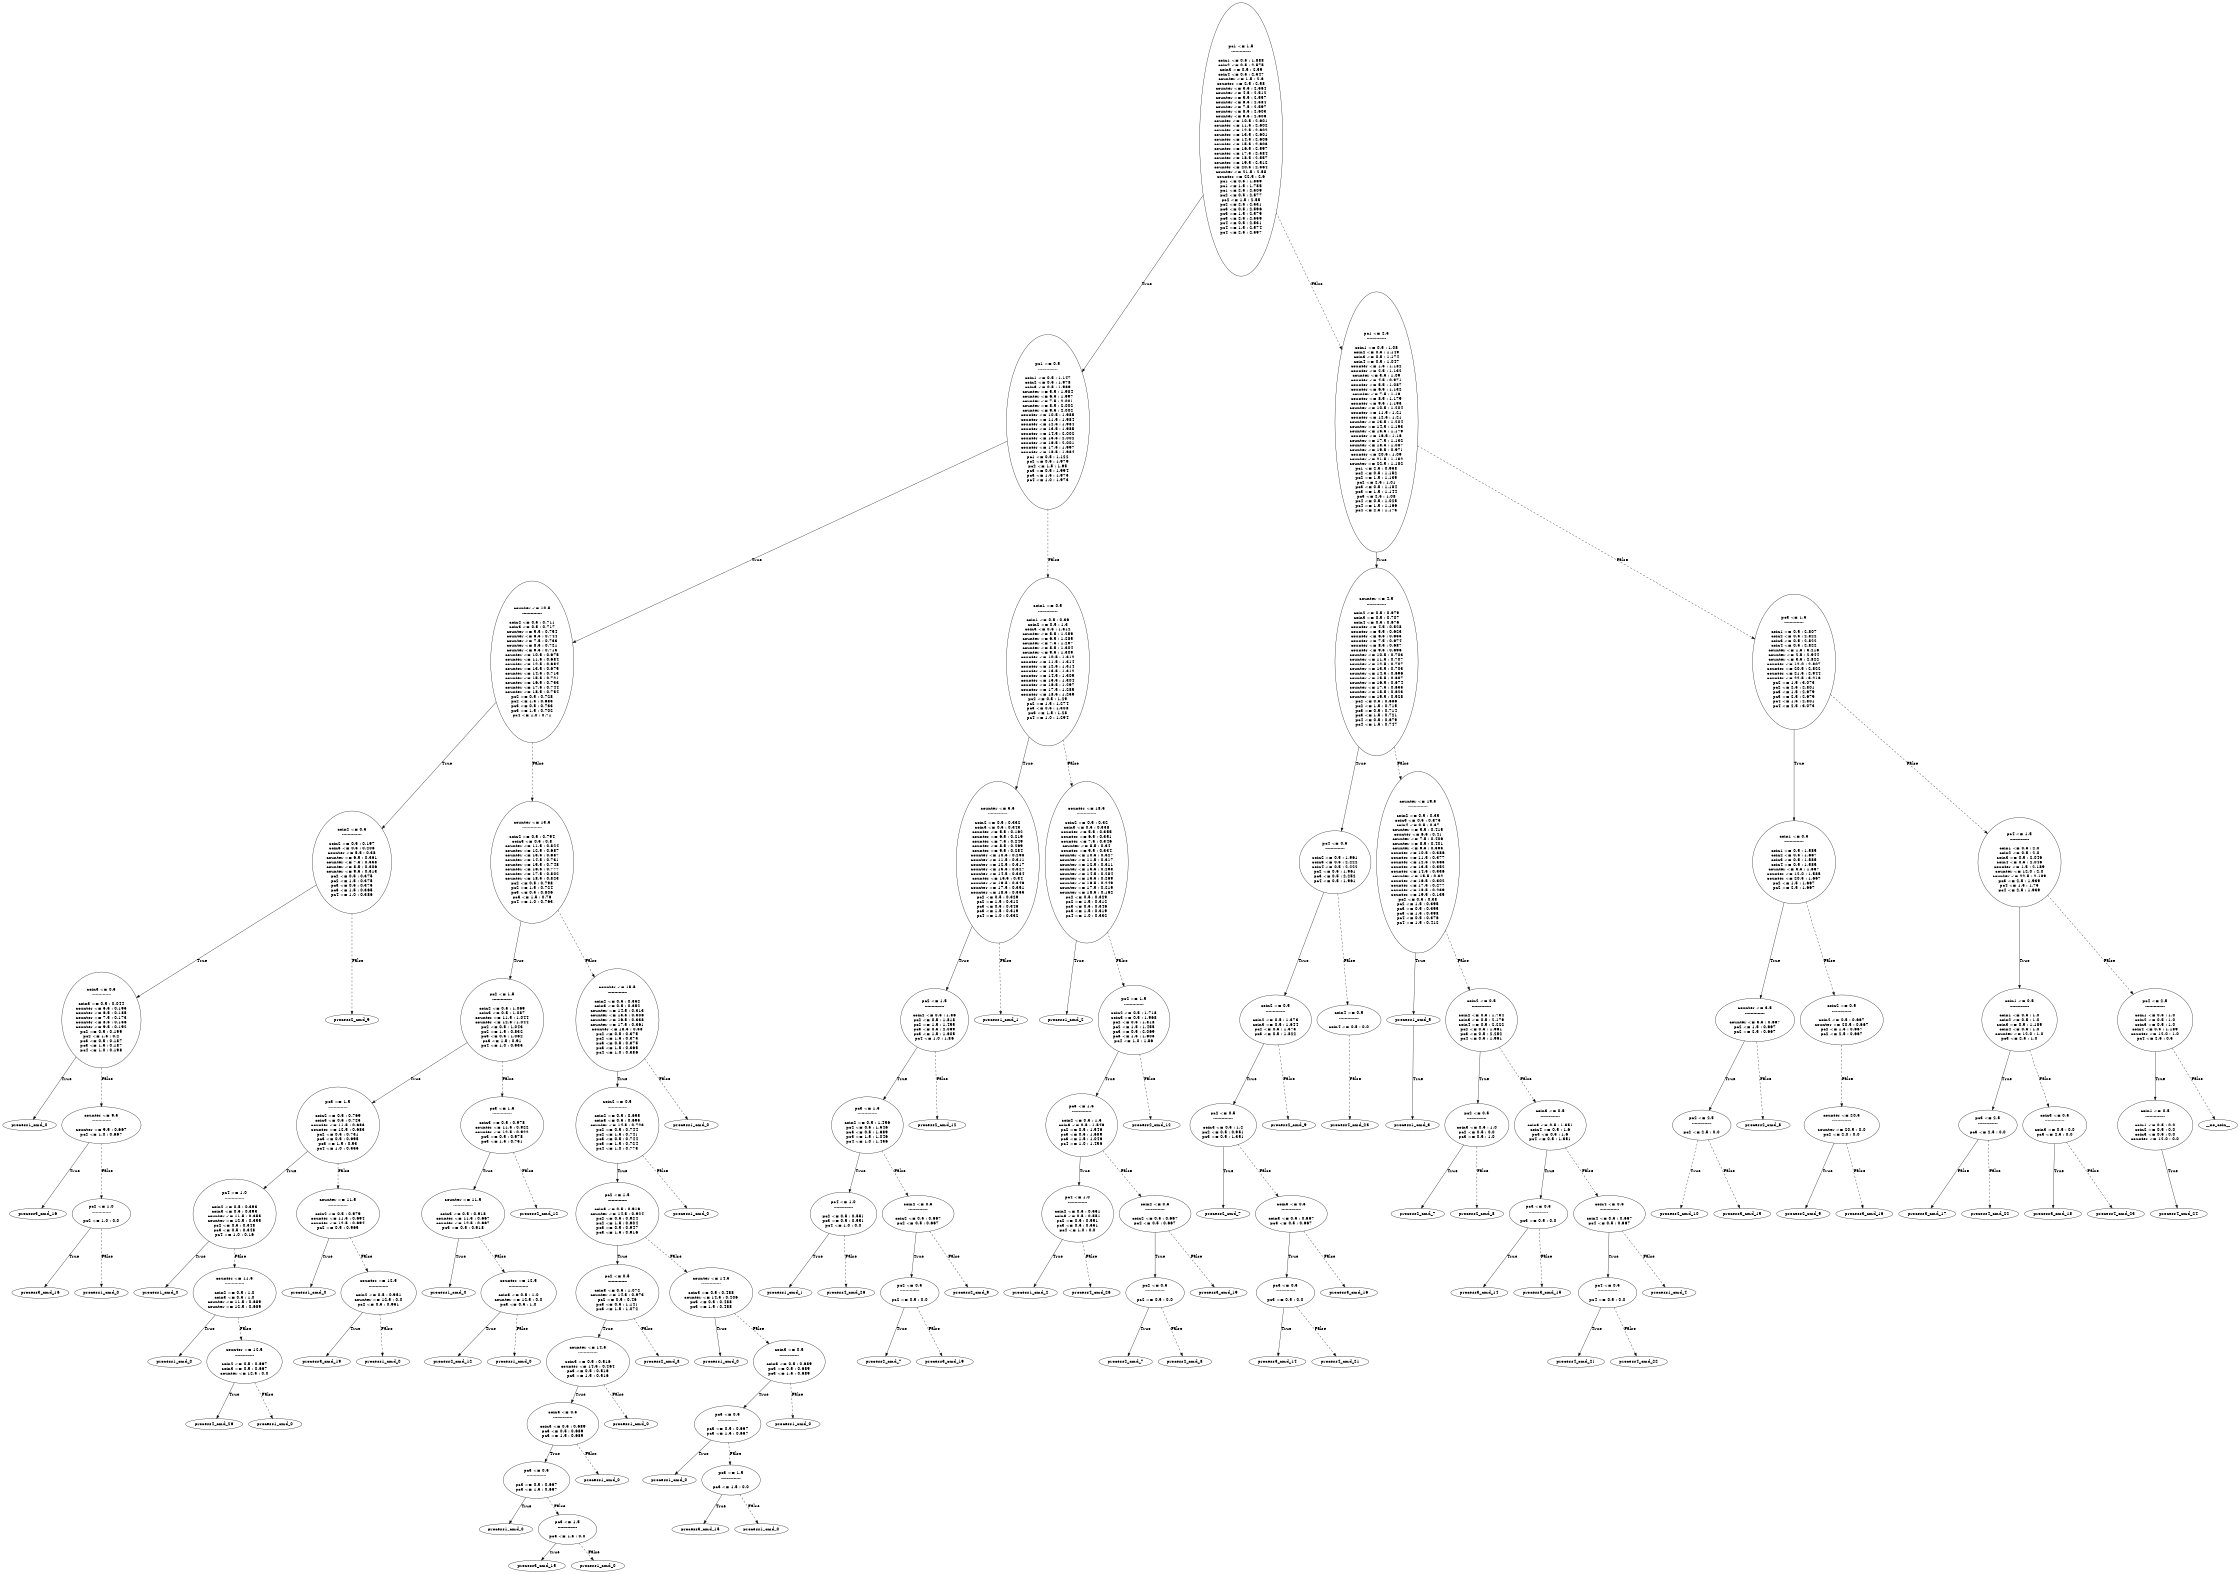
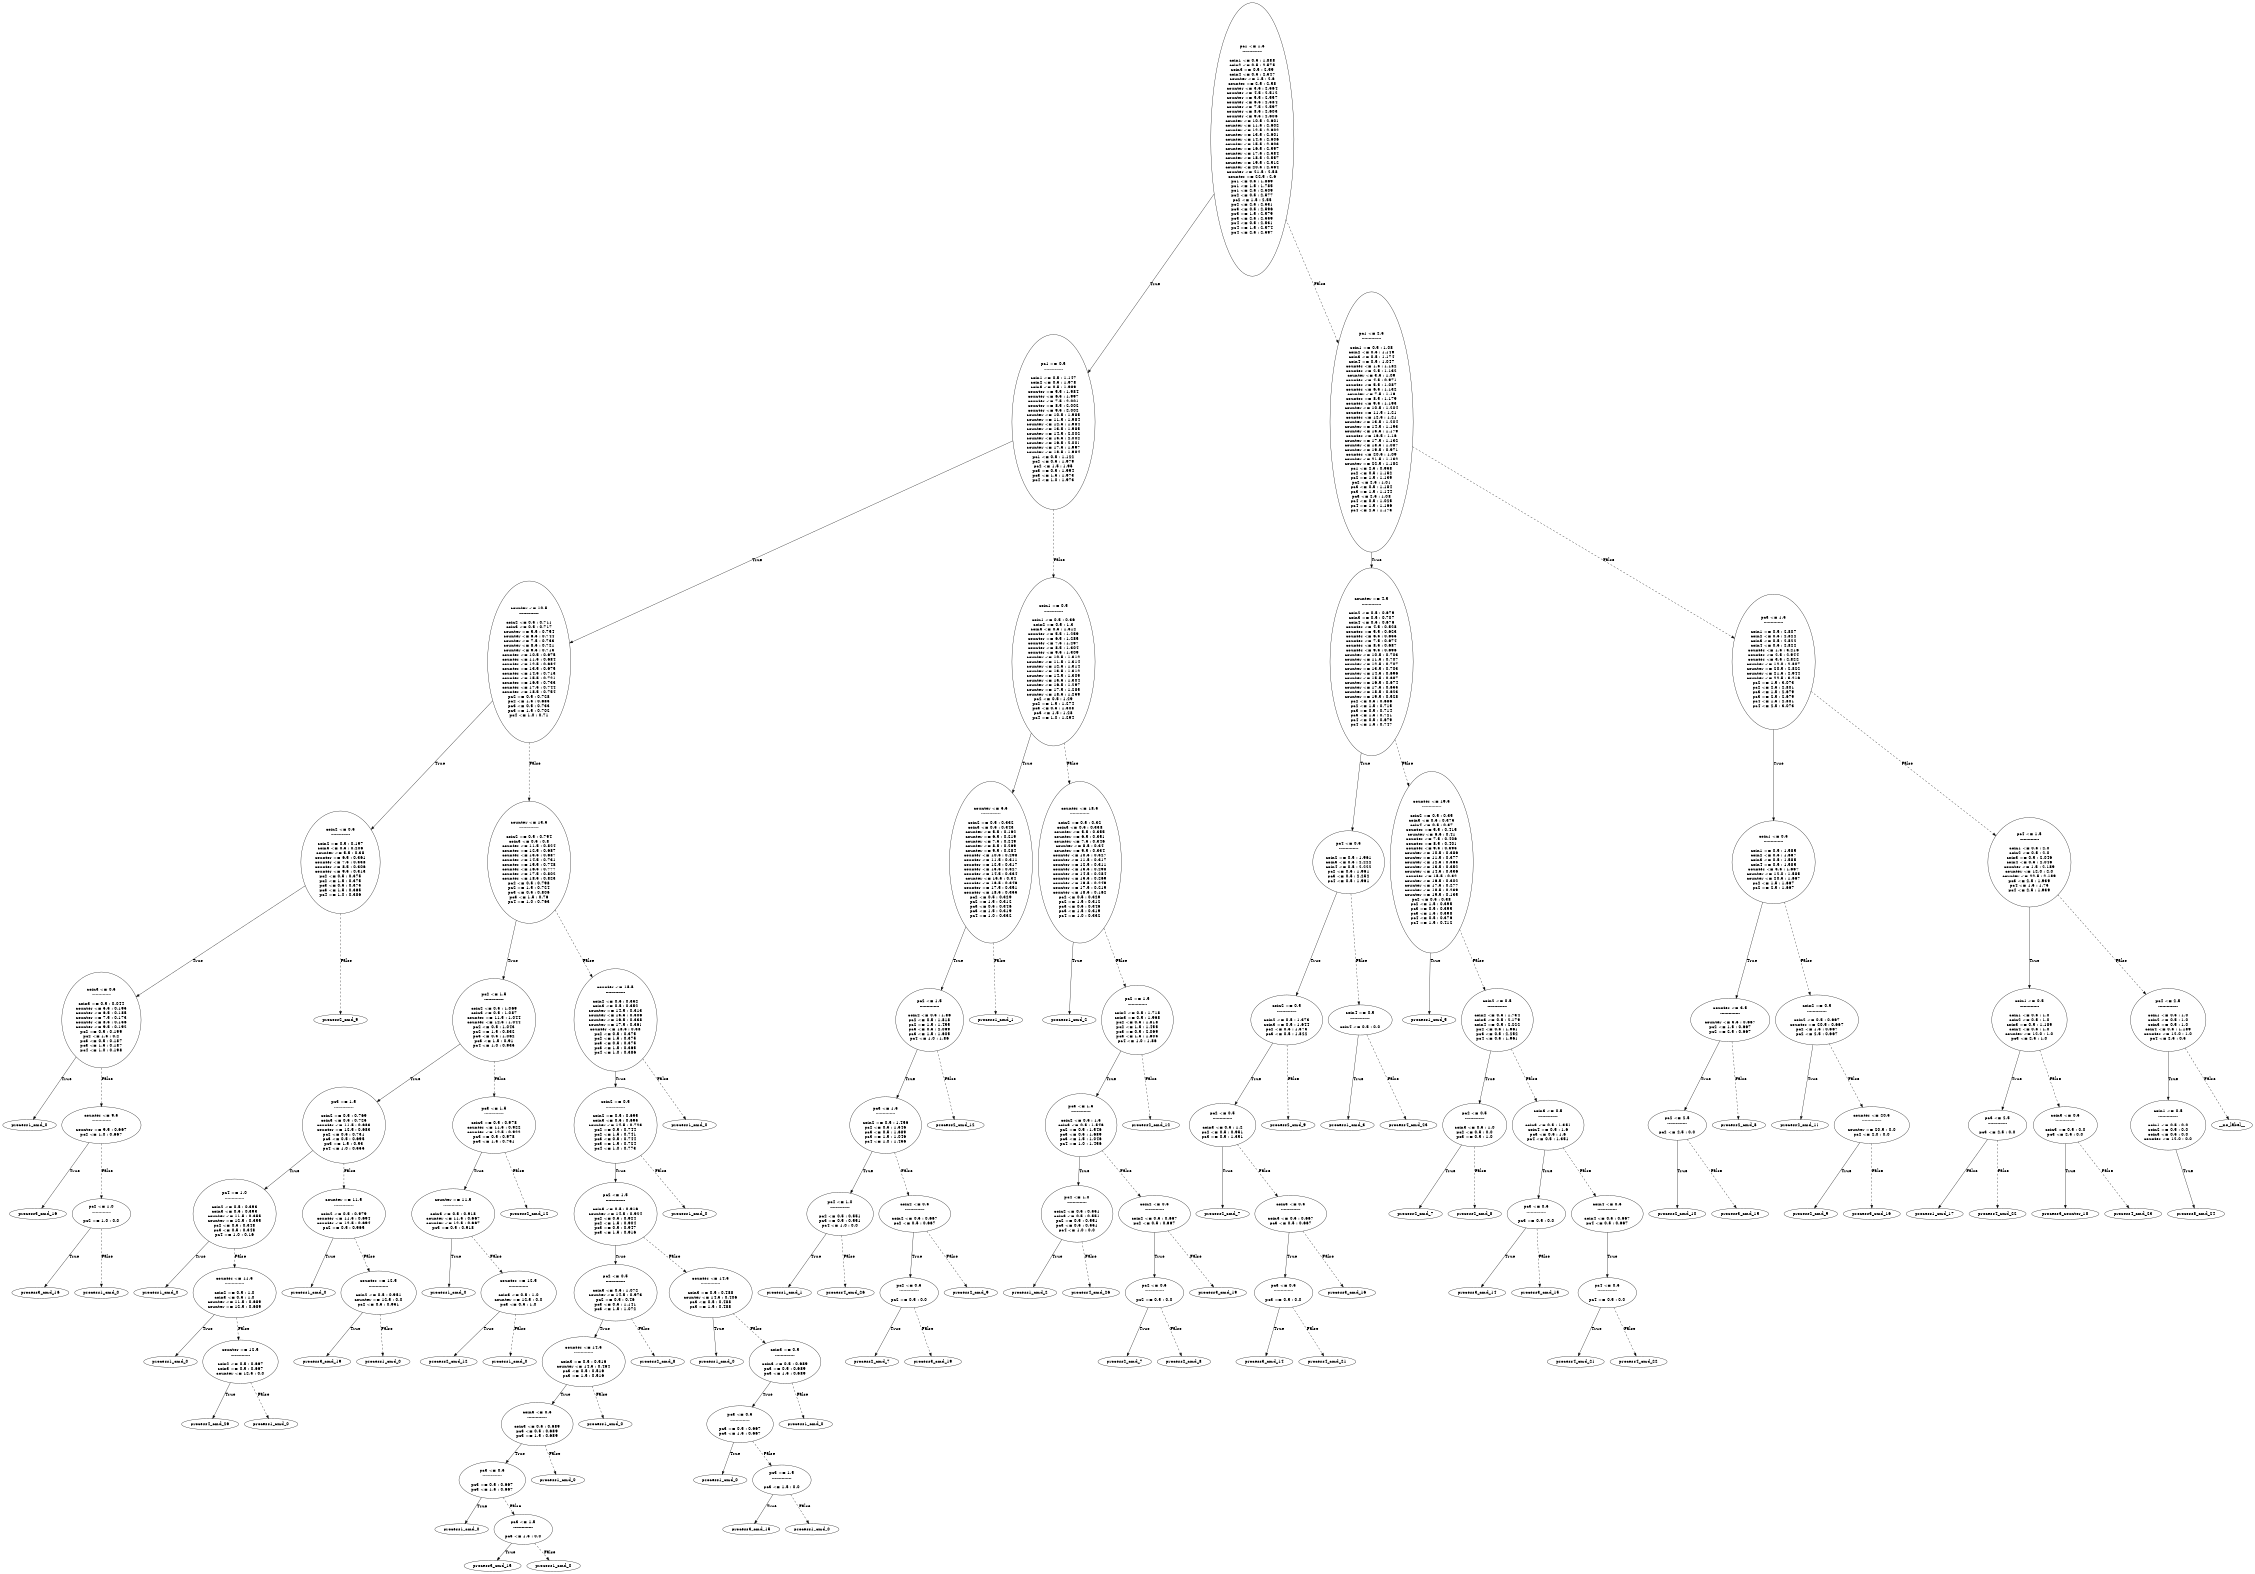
(1413, 1071) -> (1353, 1076)
none -> (1800, 1125)
(2218, 1125) -> (2232, 1125)
(1690, 1173) -> (1677, 1173)
(1927, 1214) -> (1935, 1214)
(2053, 1214) -> (2065, 1214)
(2179, 1214) -> (2196, 1214)
(1669, 1293) -> none
